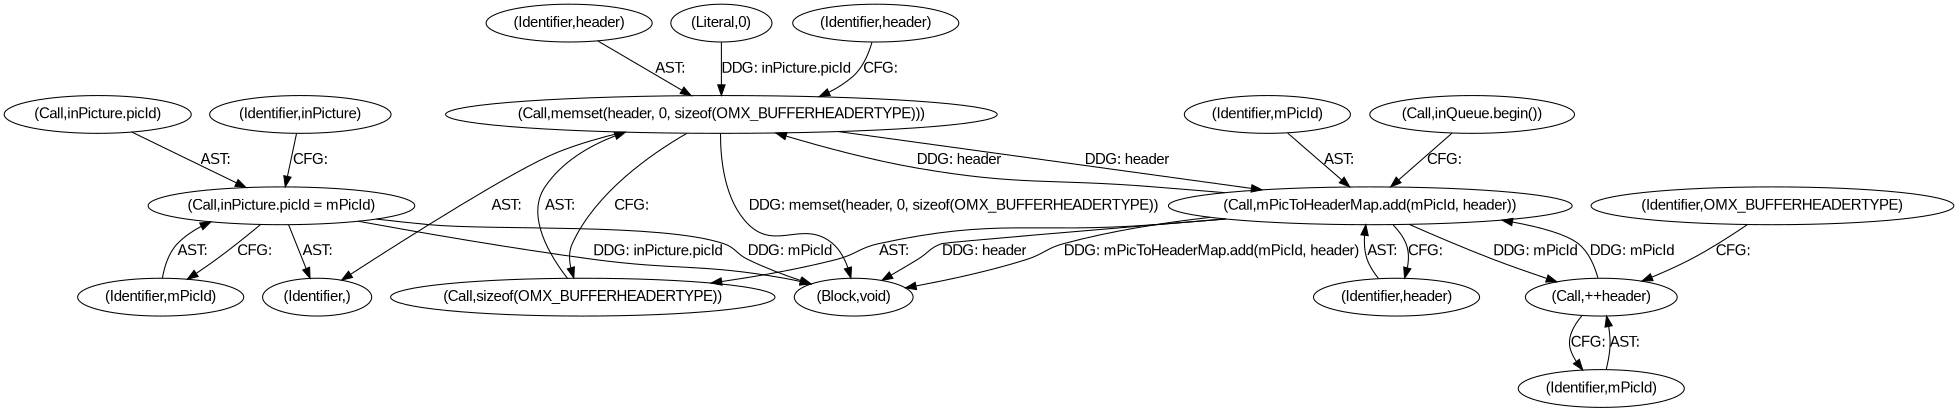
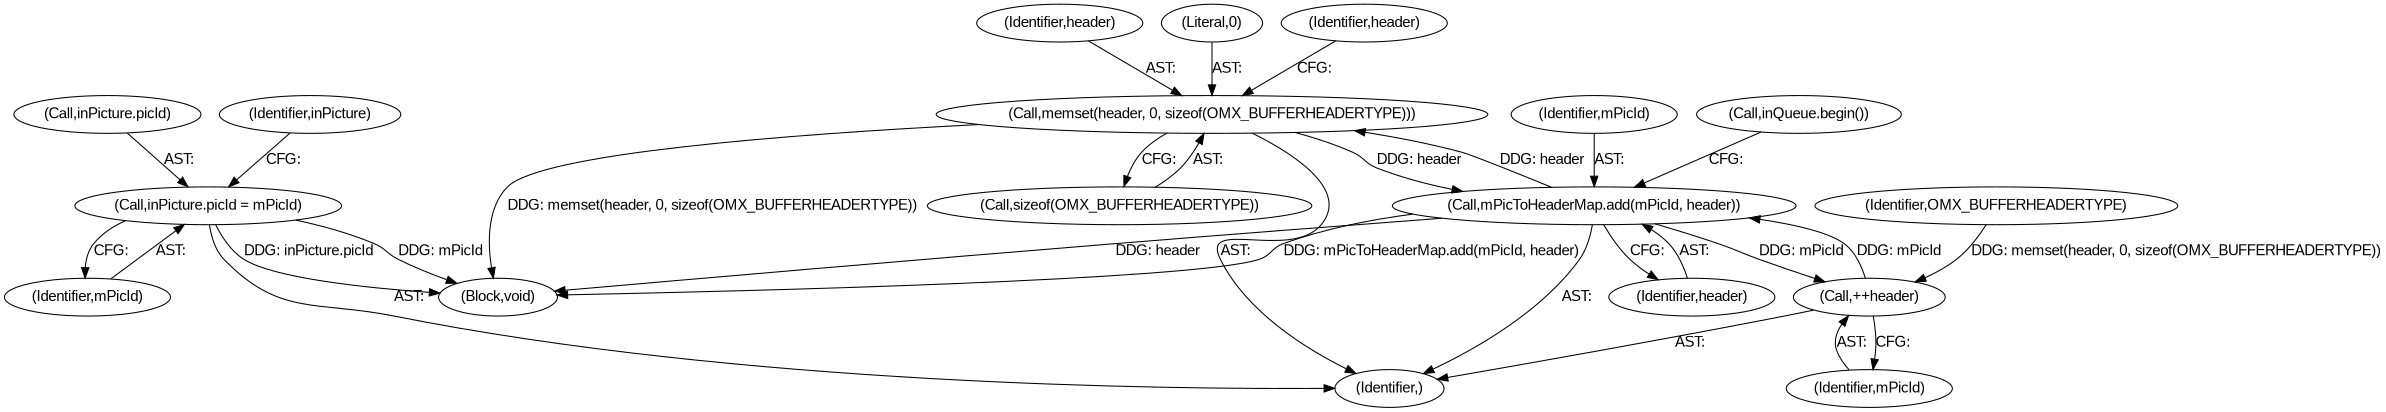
(786, 69) -> (1229, 69)
(971, 230) -> (1528, 312)
(1735, 251) -> (2176, 251)
none -> (1631, 345)
